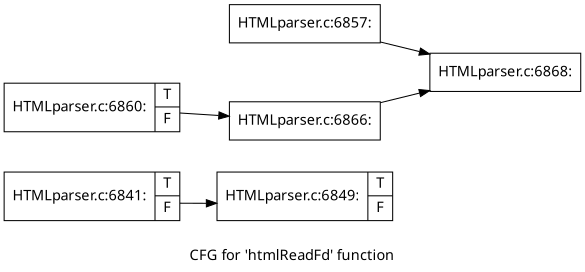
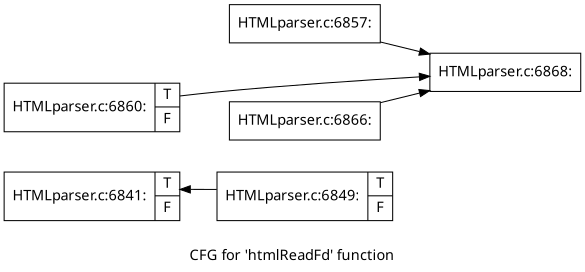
(199, 114) -> (300, 85)
(193, 203) -> (204, 189)
